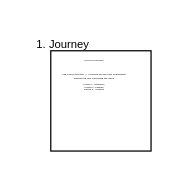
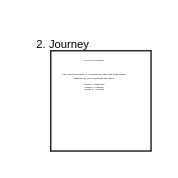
(63, 44) -> (63, 44)
